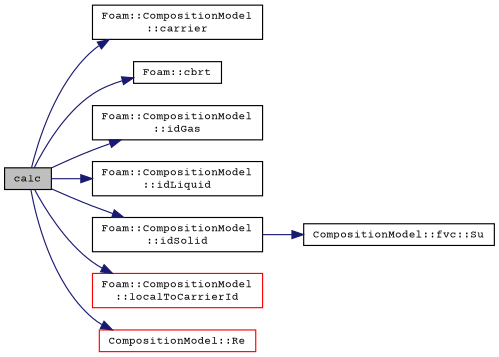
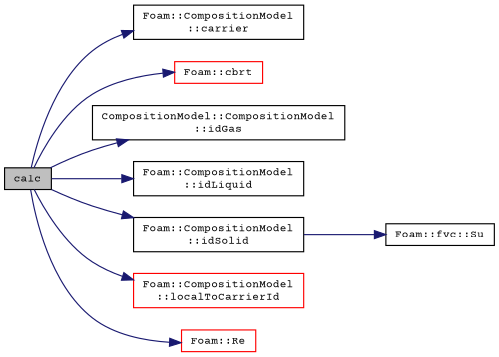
(178, 72) -> (219, 72)
(178, 123) -> (219, 123)
(399, 235) -> (440, 235)
(178, 341) -> (219, 341)
